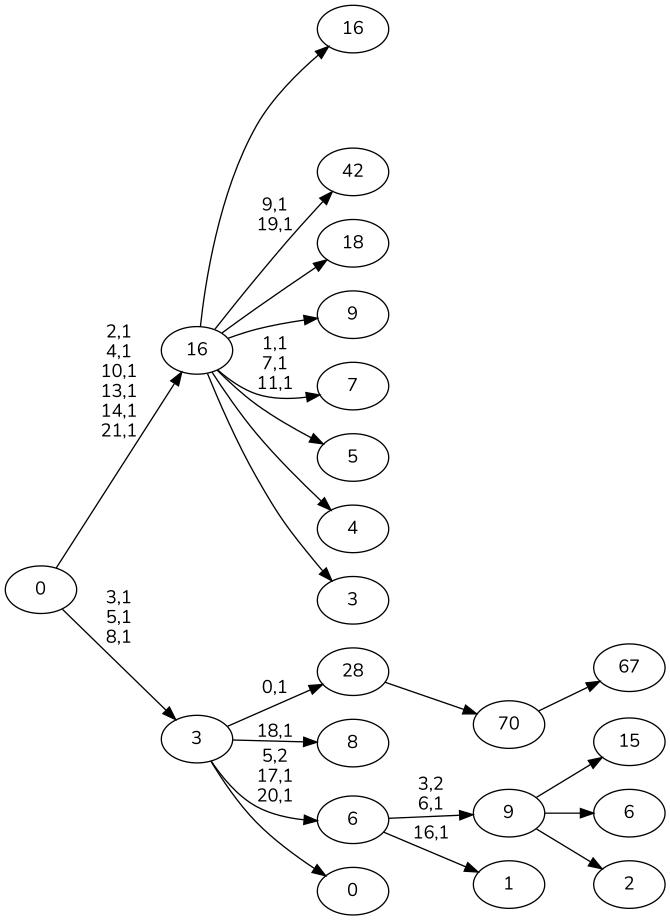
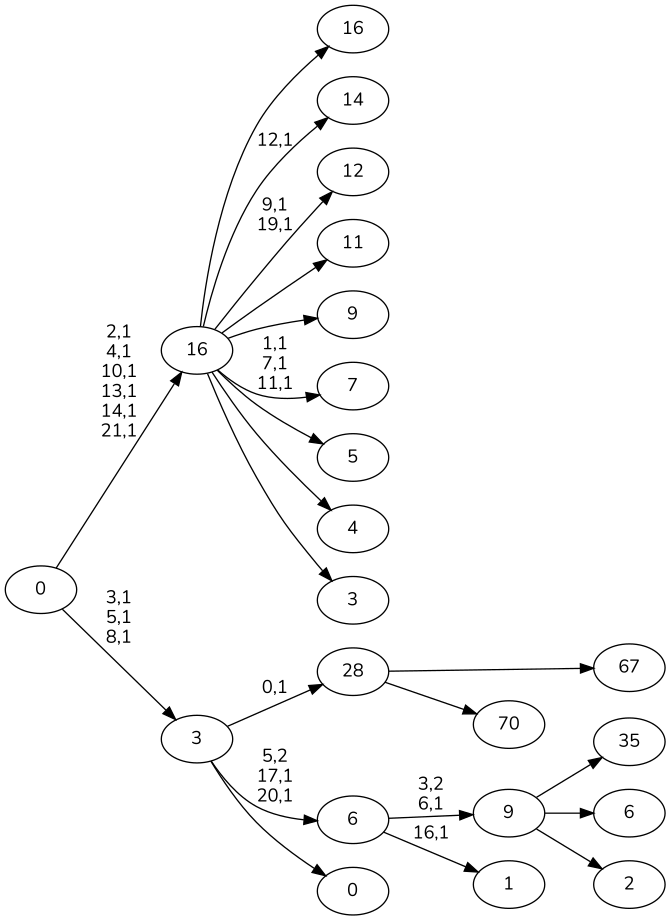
none -> (353, 100)
(353, 172) -> (353, 172)
(353, 243) -> (353, 243)
(563, 699) -> (485, 670)
(629, 742) -> (629, 742)
(353, 743) -> none
